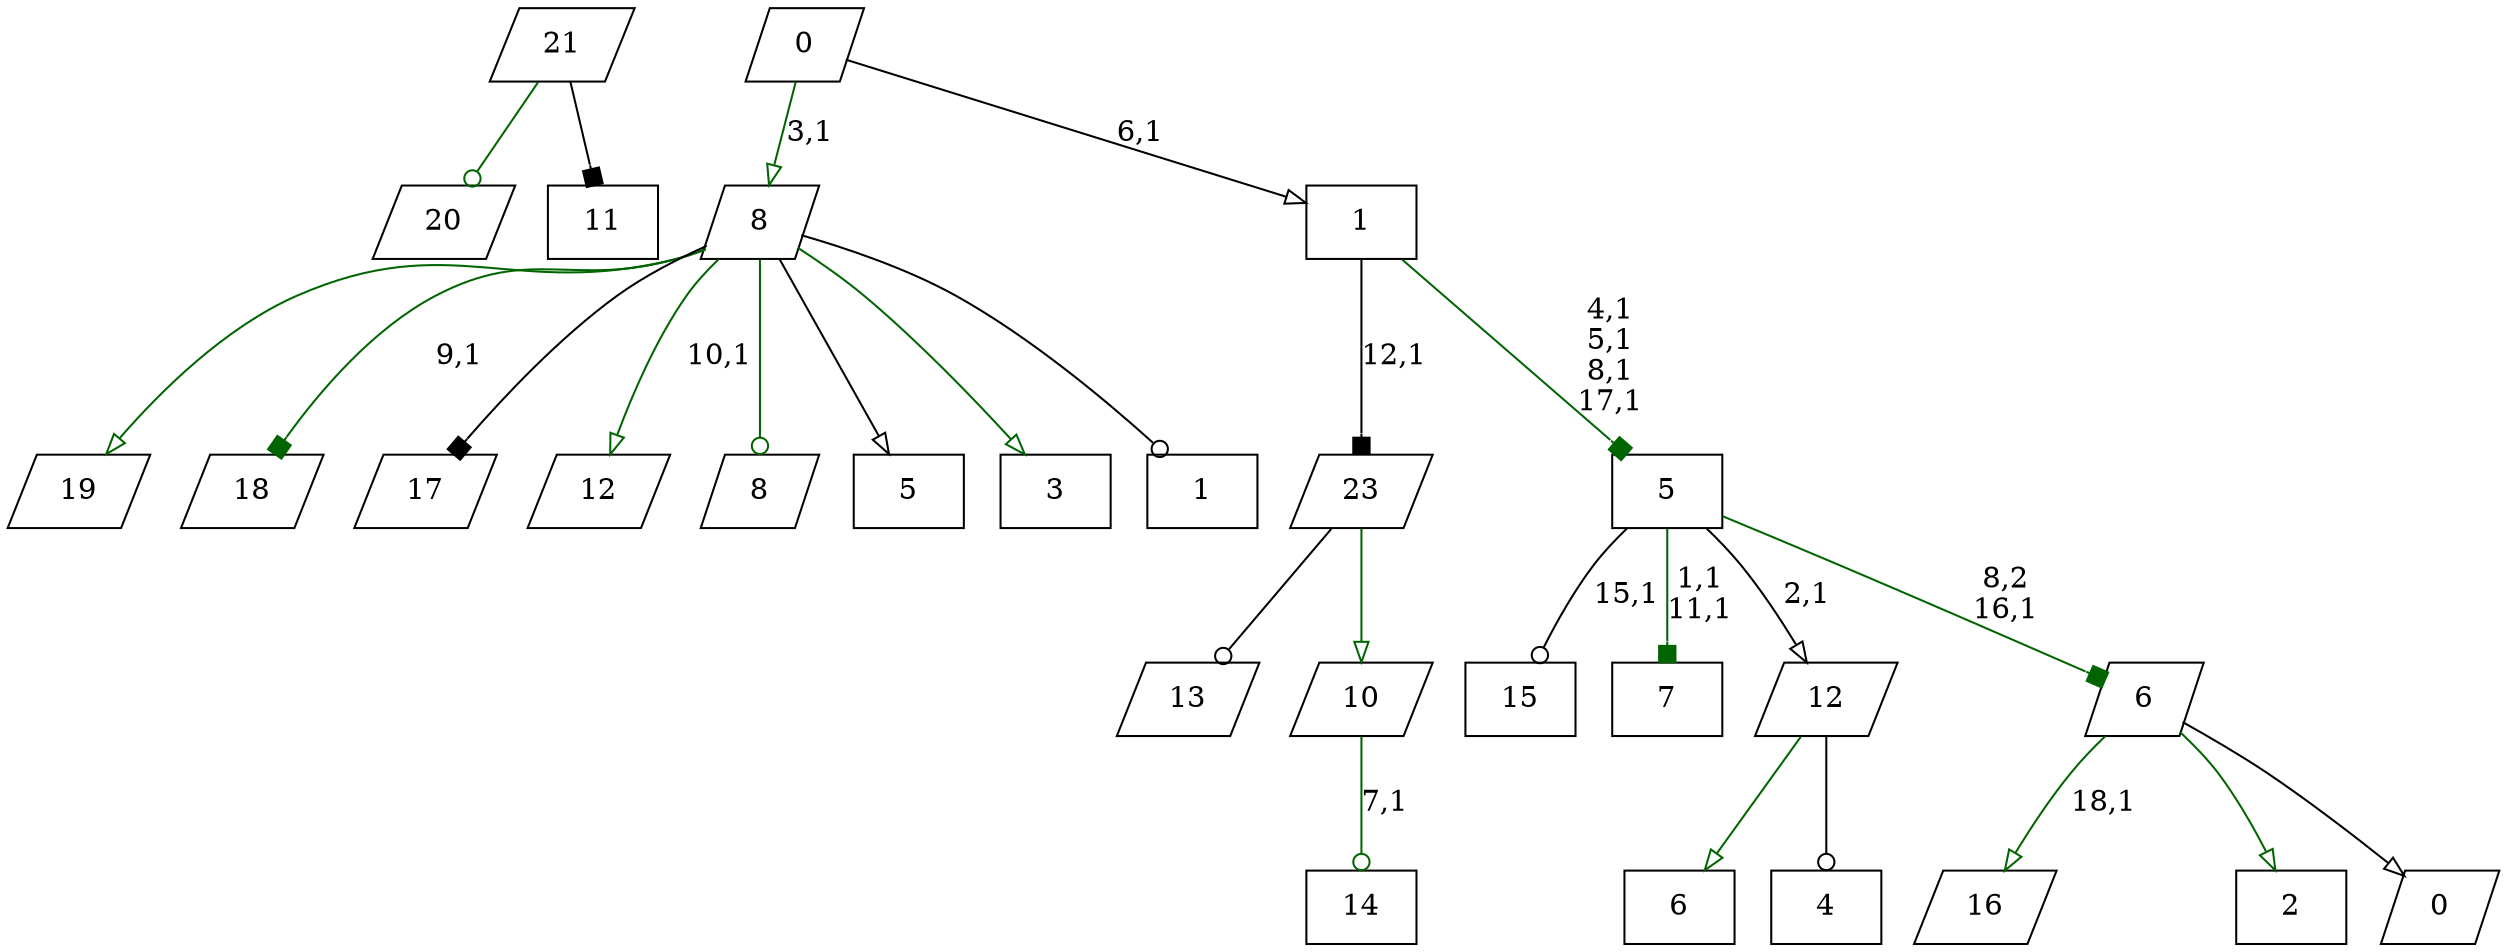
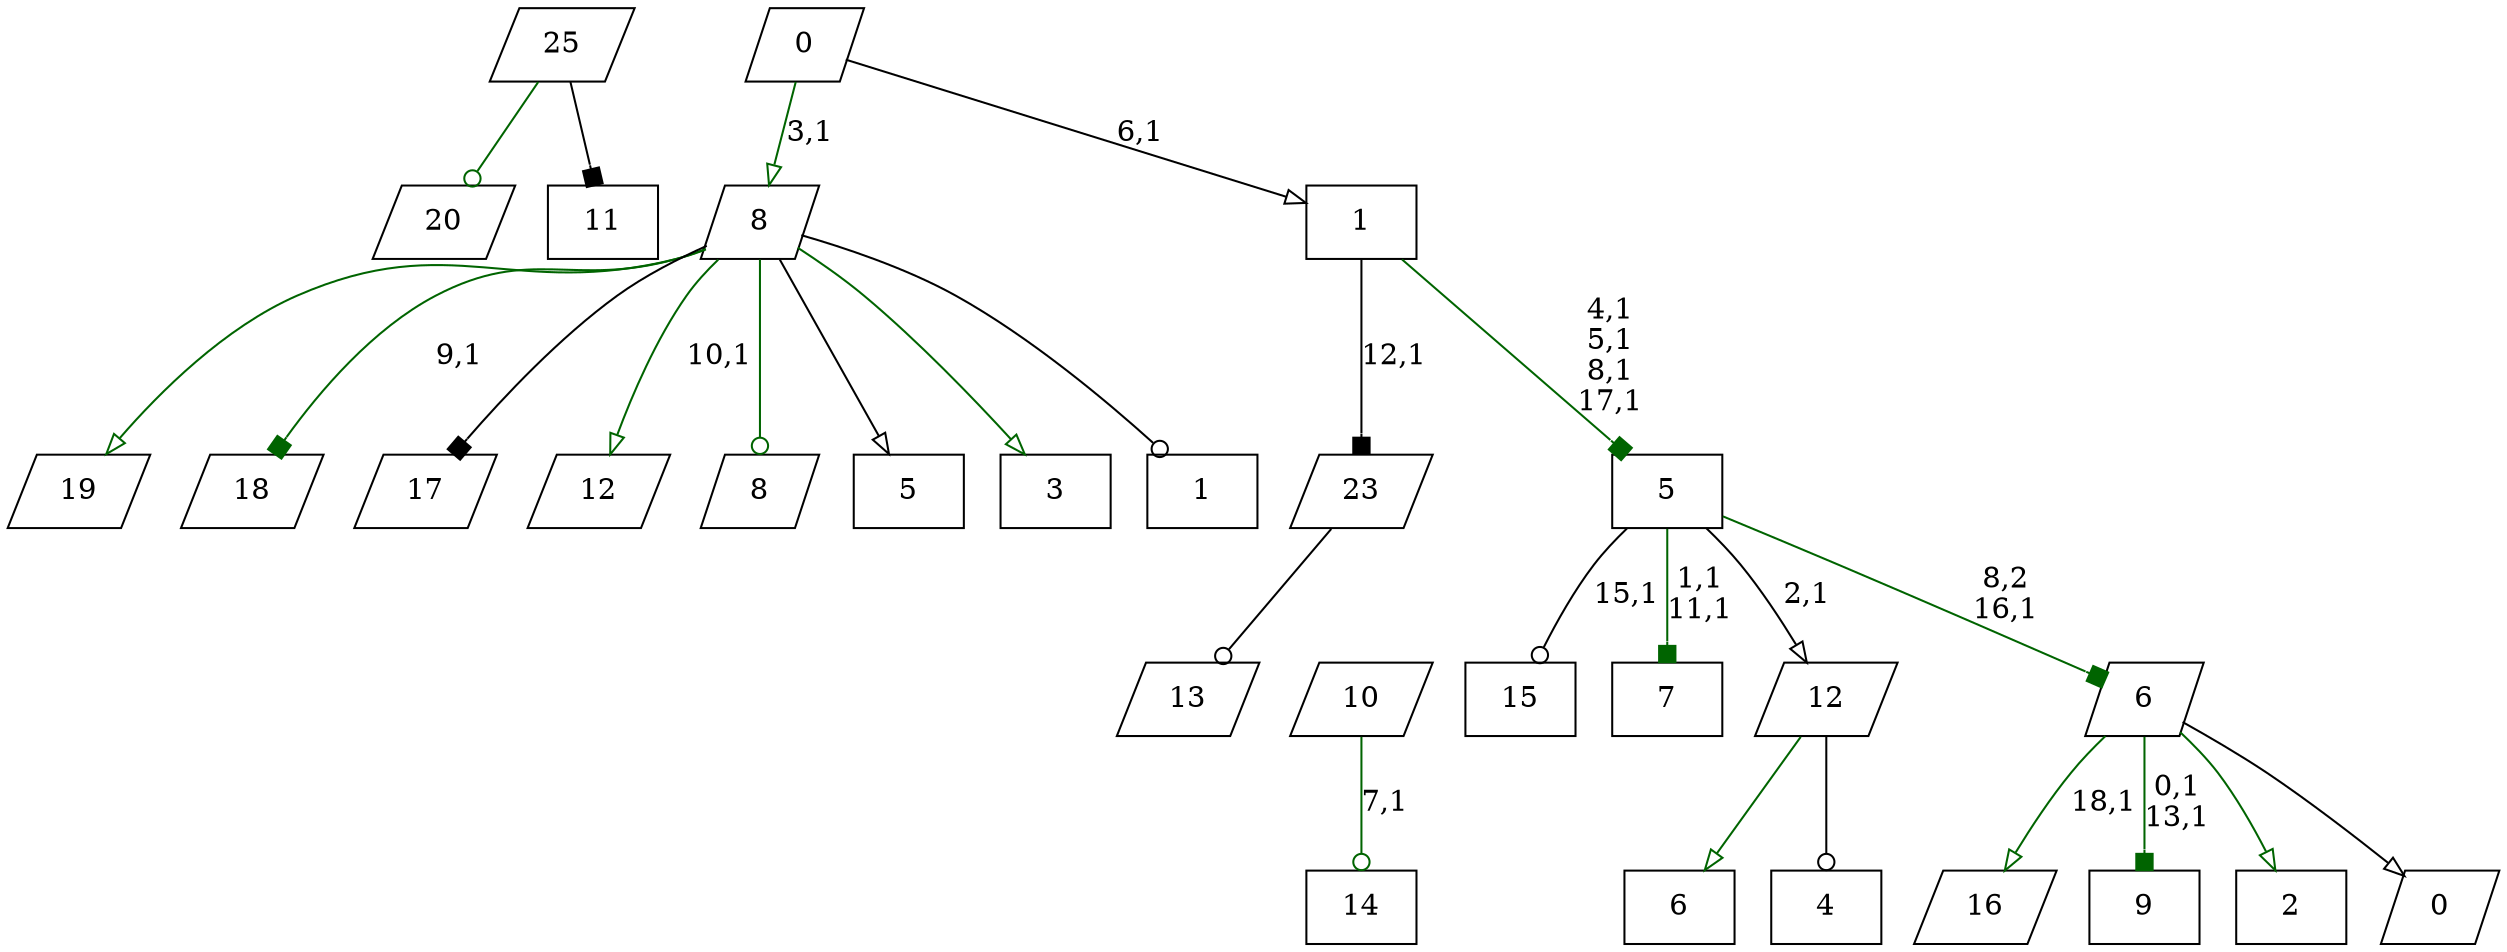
(562, 45) -> (562, 45)
(1361, 585) -> none
none -> (2145, 907)
